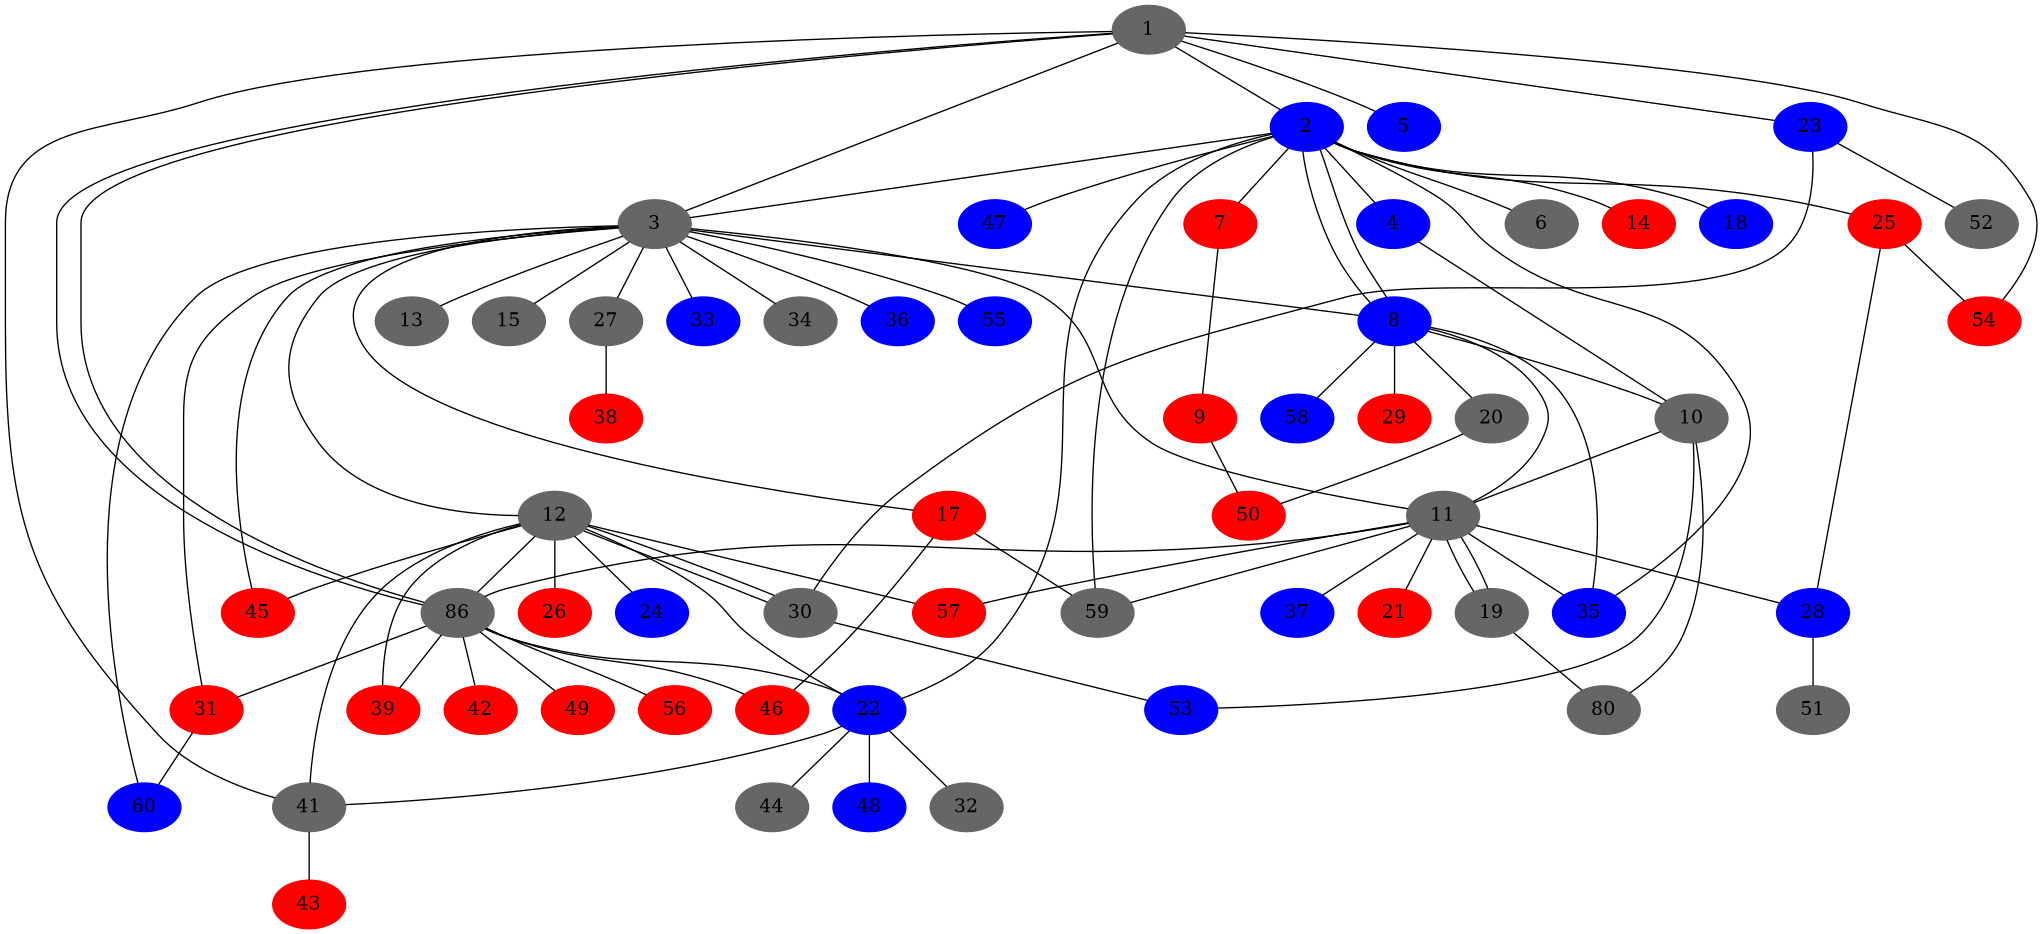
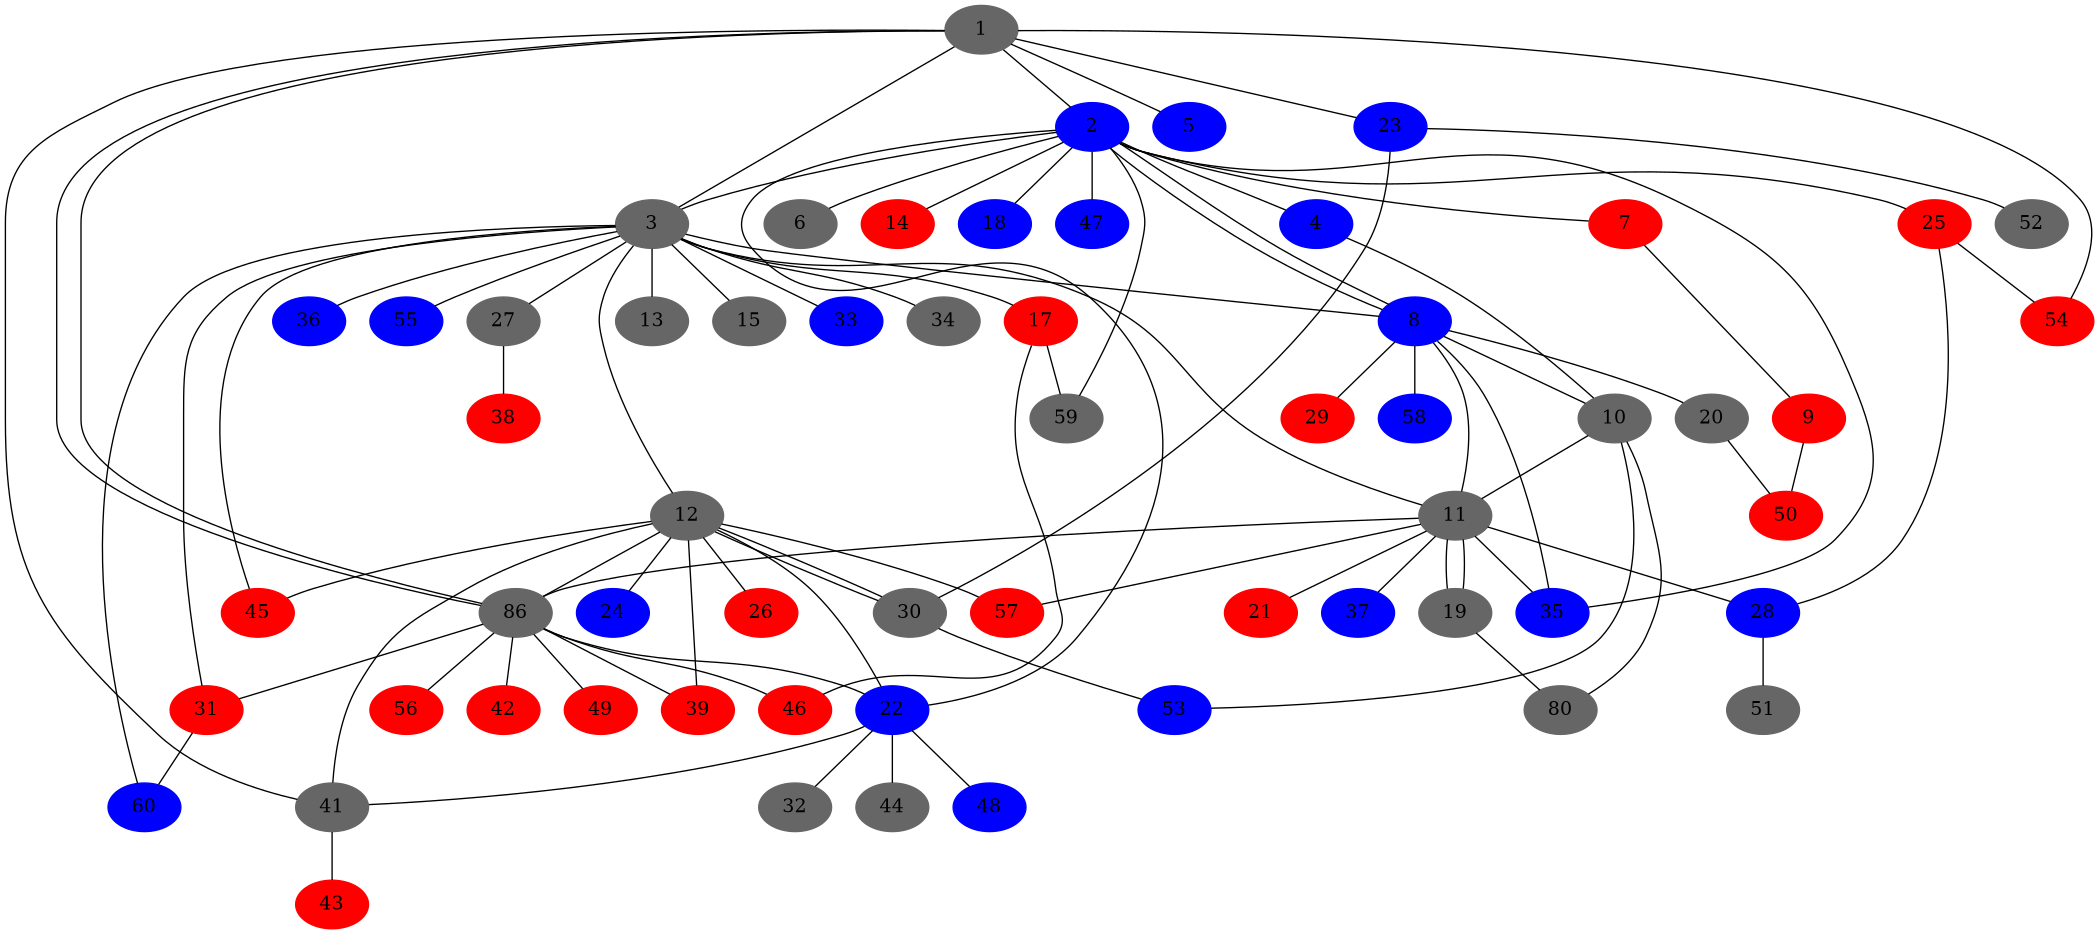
(1270, 564) -> none
